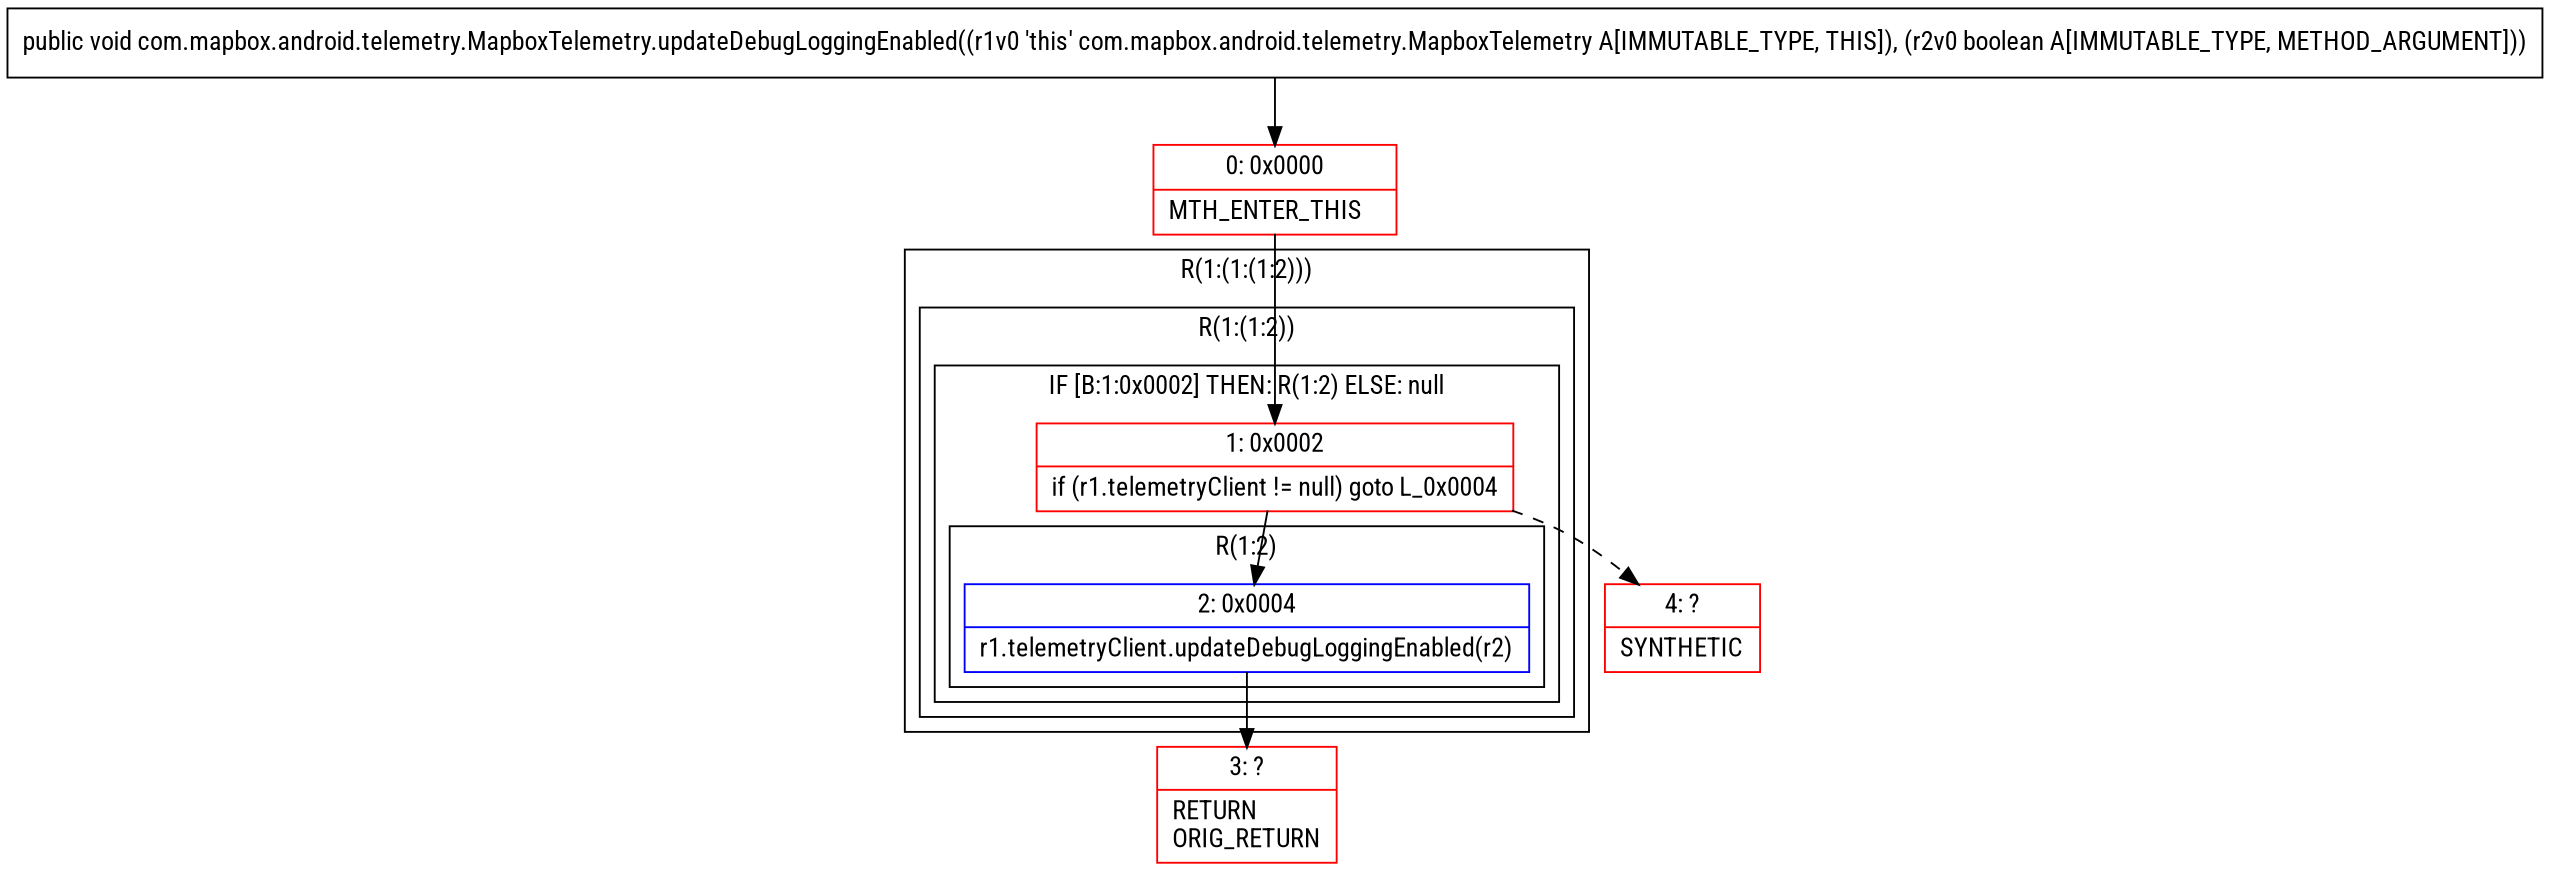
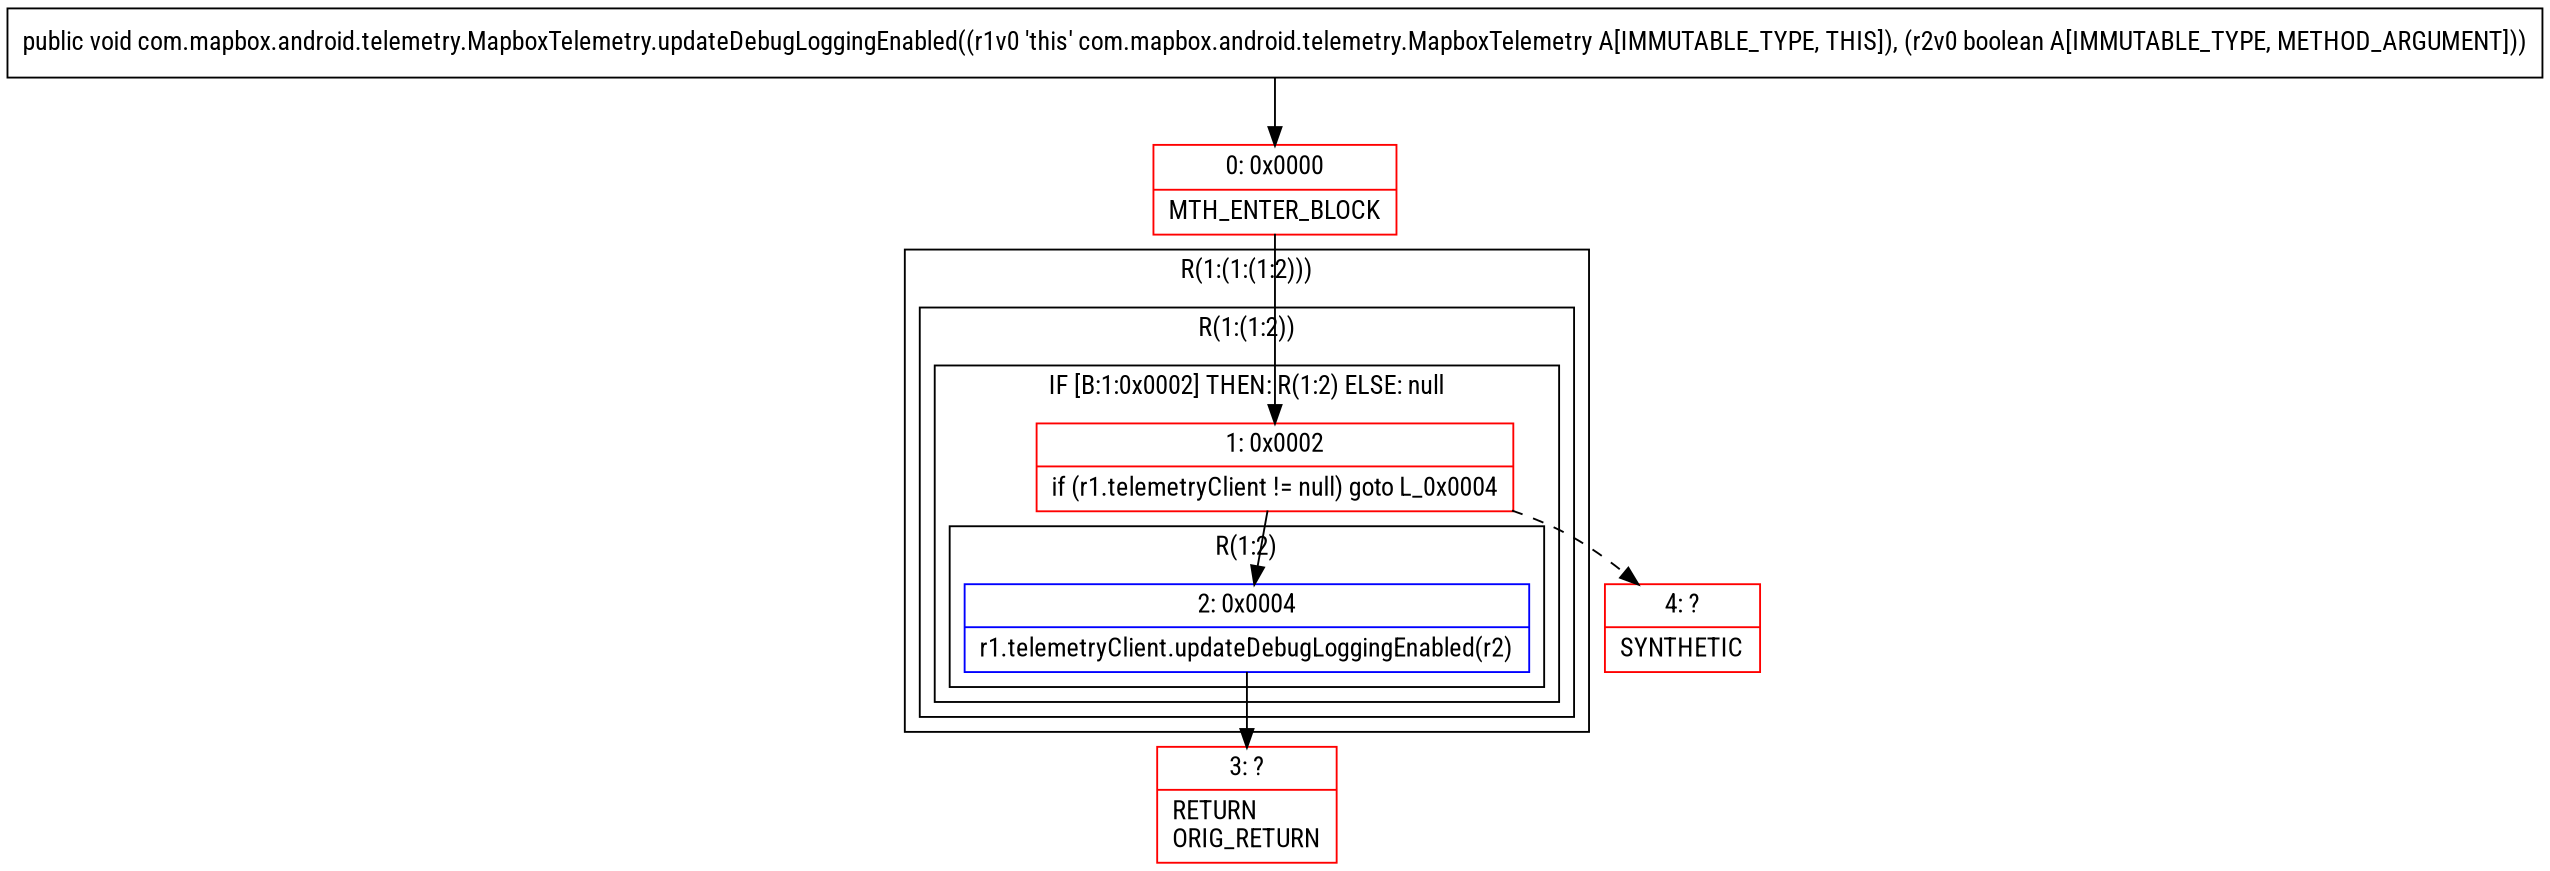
(1266, 211) -> (1275, 211)
